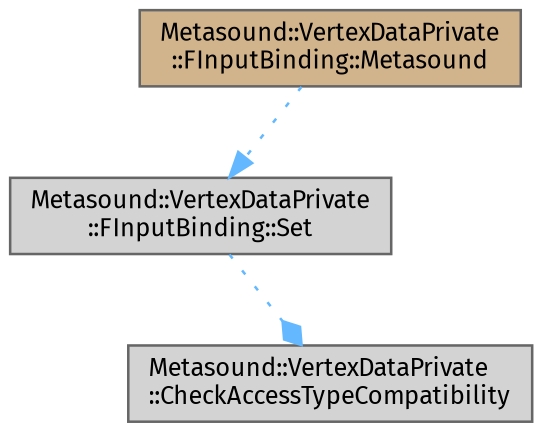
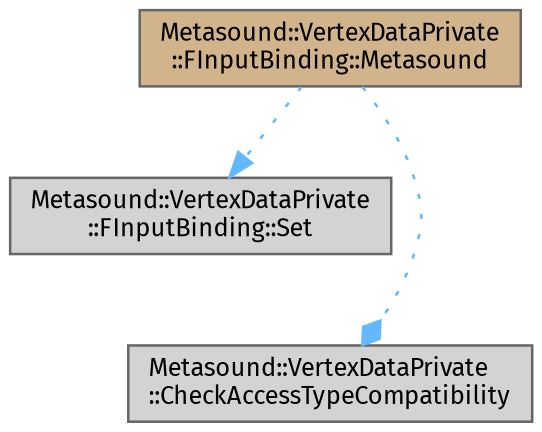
(256, 288) -> (420, 201)
